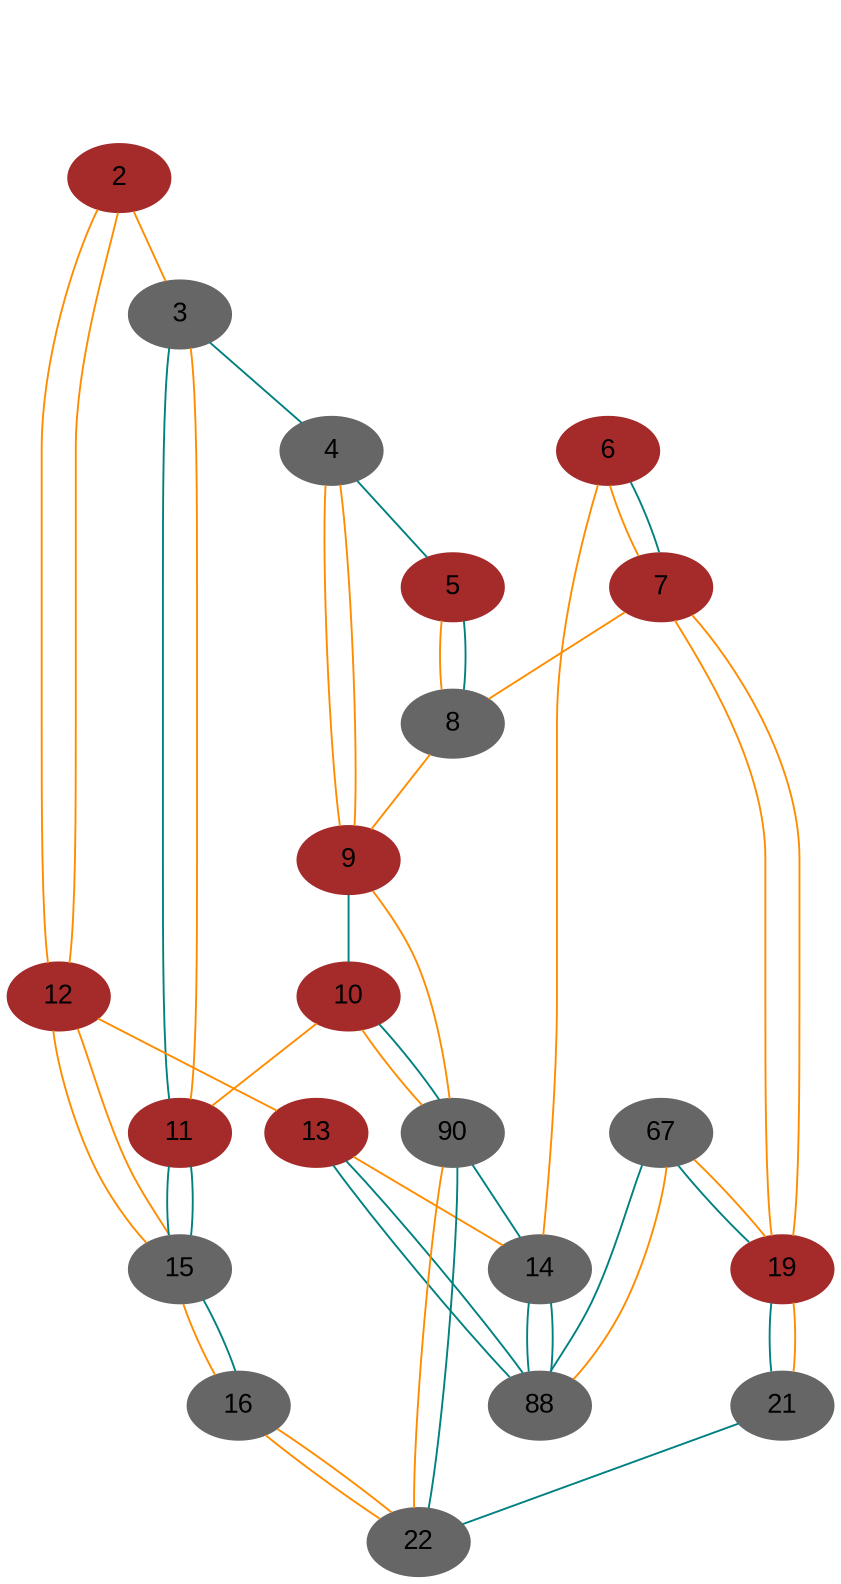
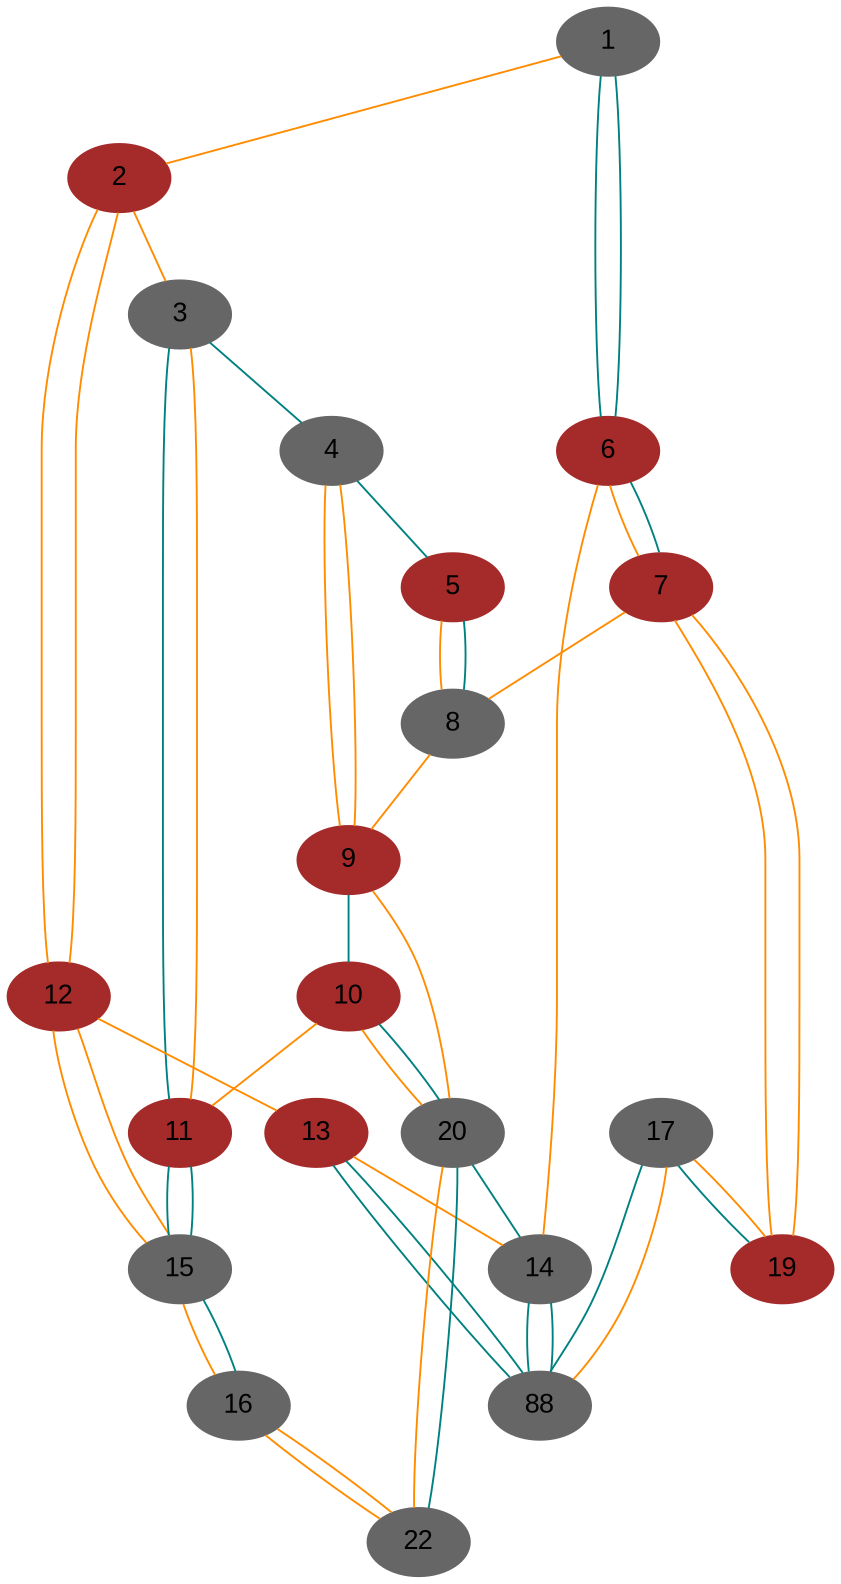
none -> (608, 42)
(453, 1133) -> (453, 1133)
(661, 1133) -> (661, 1133)
(782, 1406) -> none
